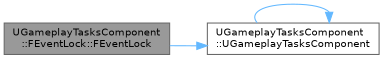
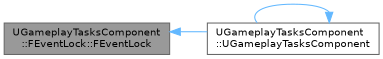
(183, 46) -> (194, 32)
